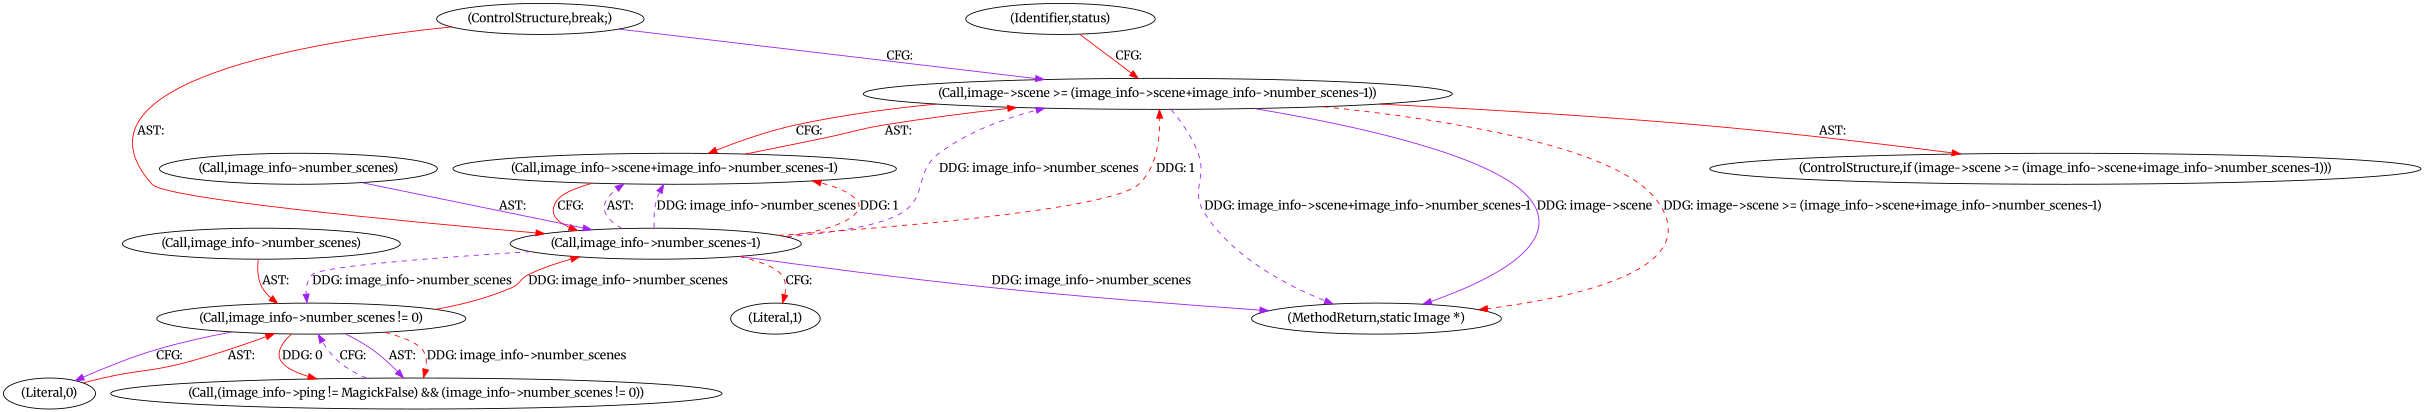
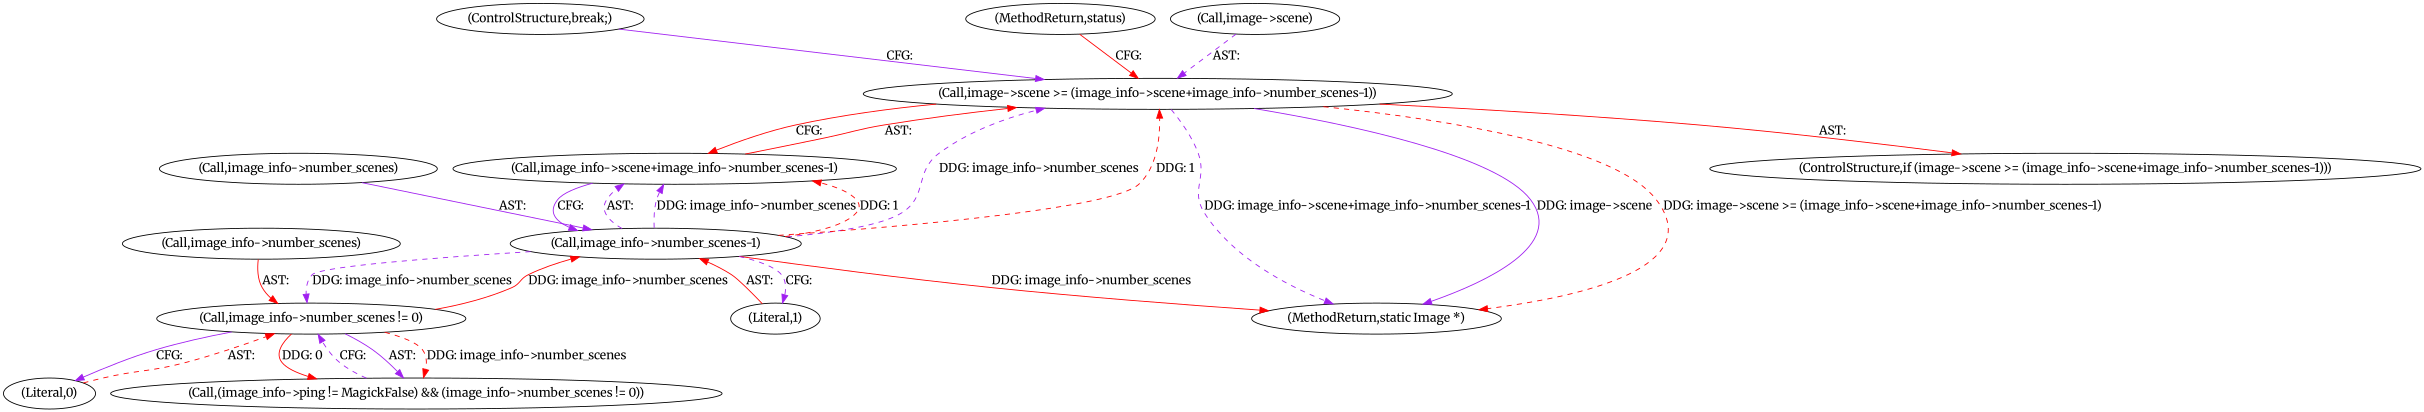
(1060, 19) -> (1060, 19)
none -> (1255, 19)
(149, 178) -> (738, 279)
(559, 199) -> (559, 199)
(771, 267) -> (771, 267)
(999, 288) -> (999, 288)
(176, 365) -> (176, 365)
